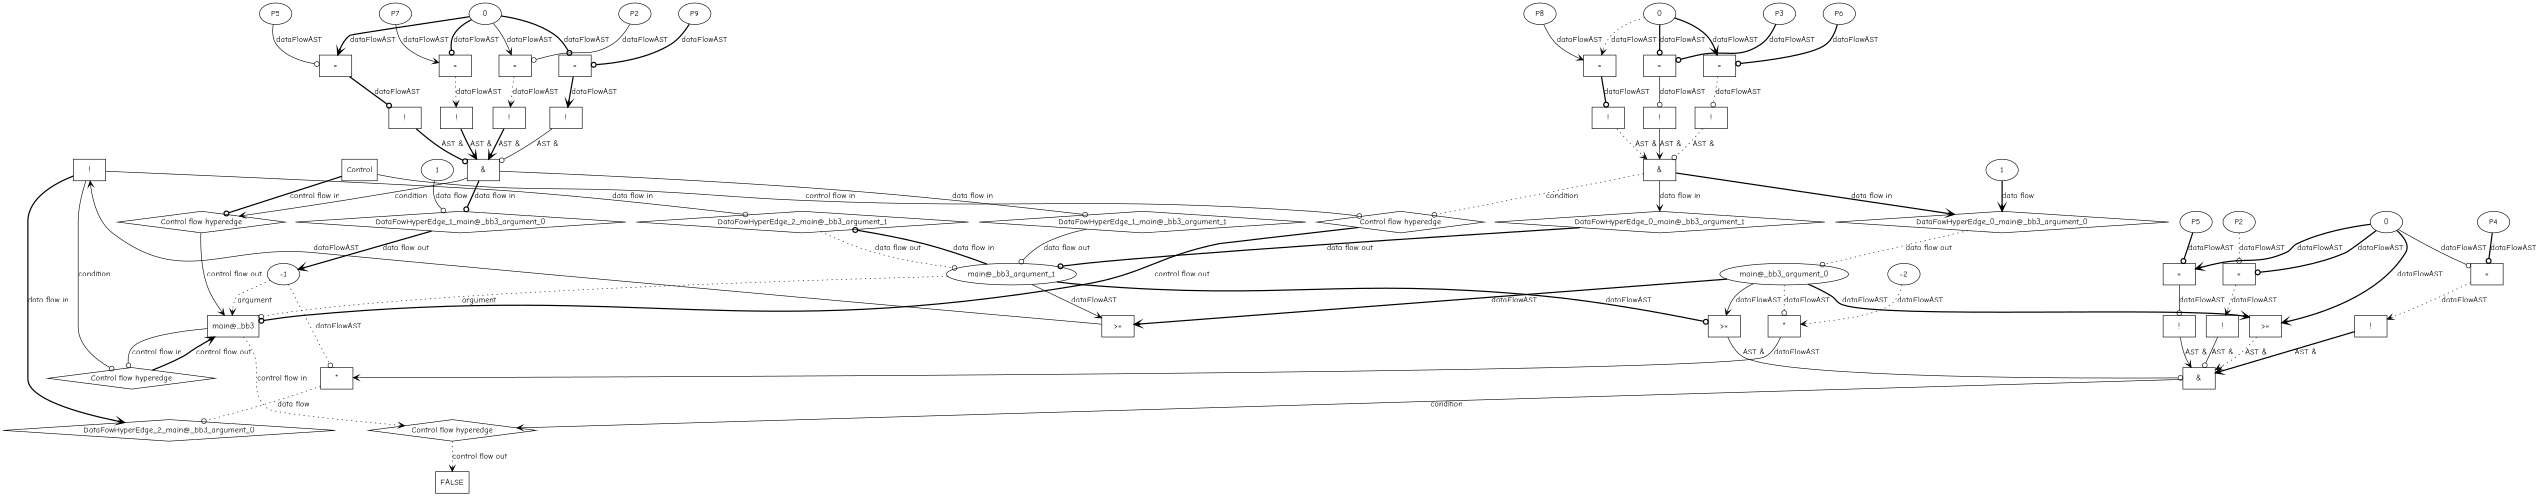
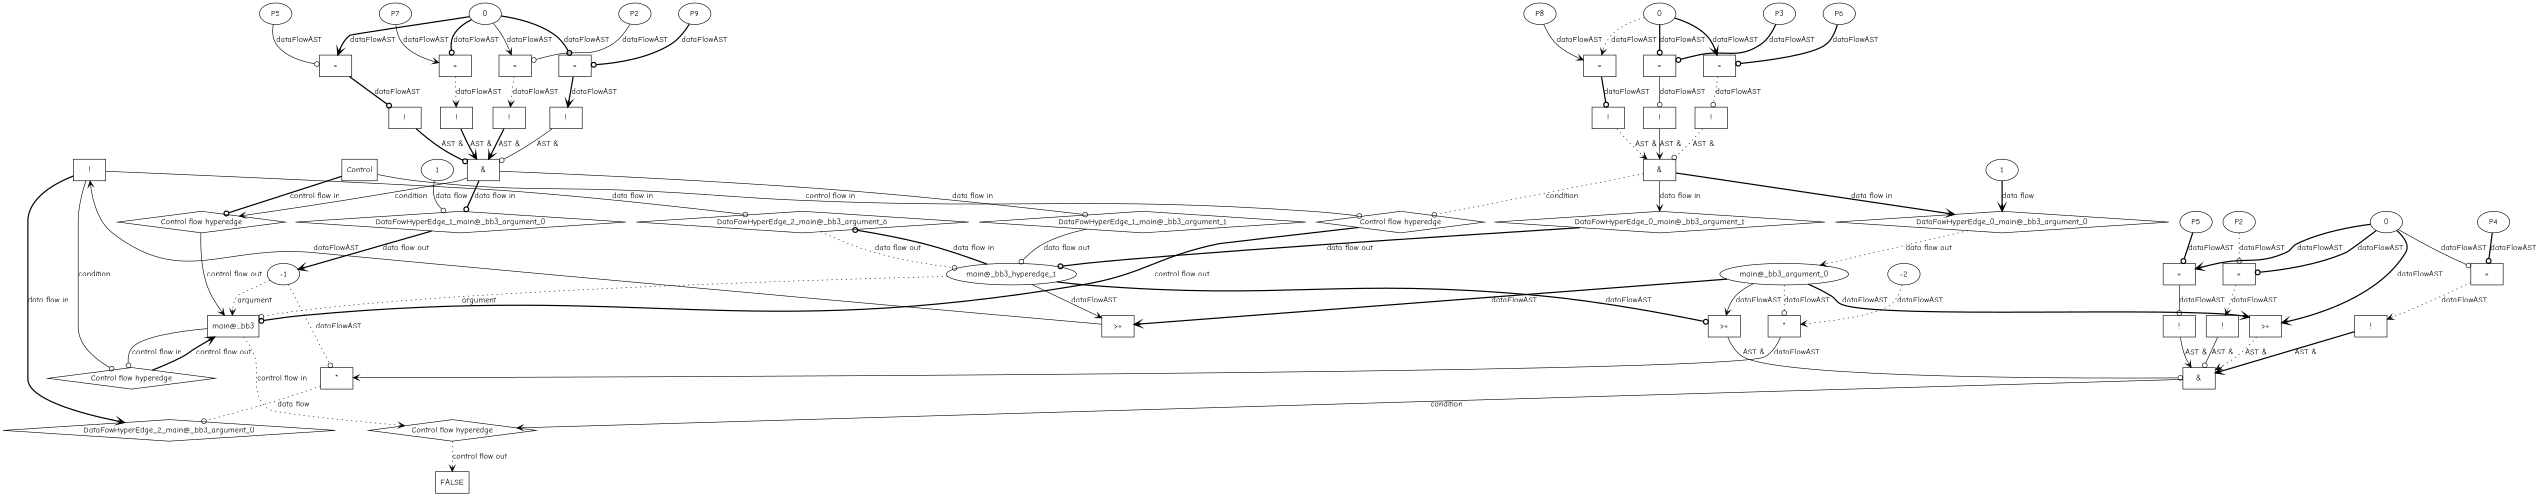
(802, 222) -> (802, 222)
(1896, 247) -> (1896, 247)
(1011, 274) -> (1011, 274)
